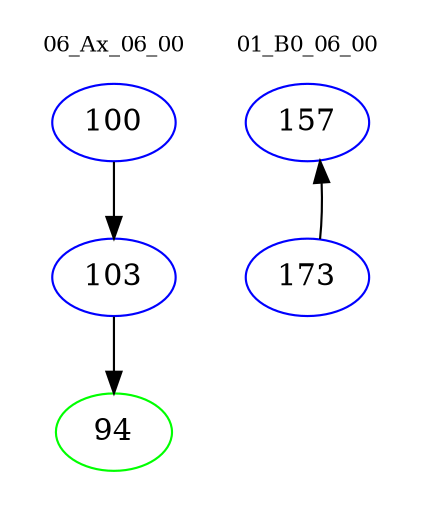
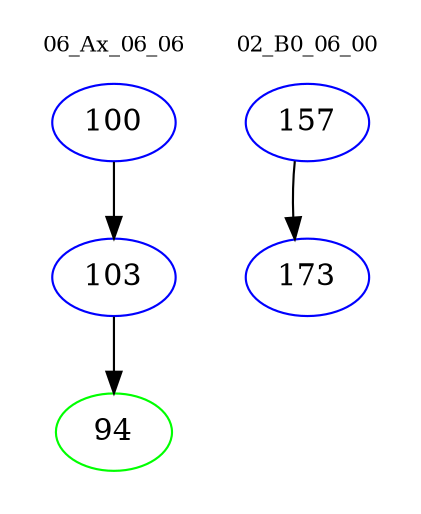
(114, 46) -> (114, 46)
(307, 46) -> (307, 46)
(322, 211) -> (293, 189)
